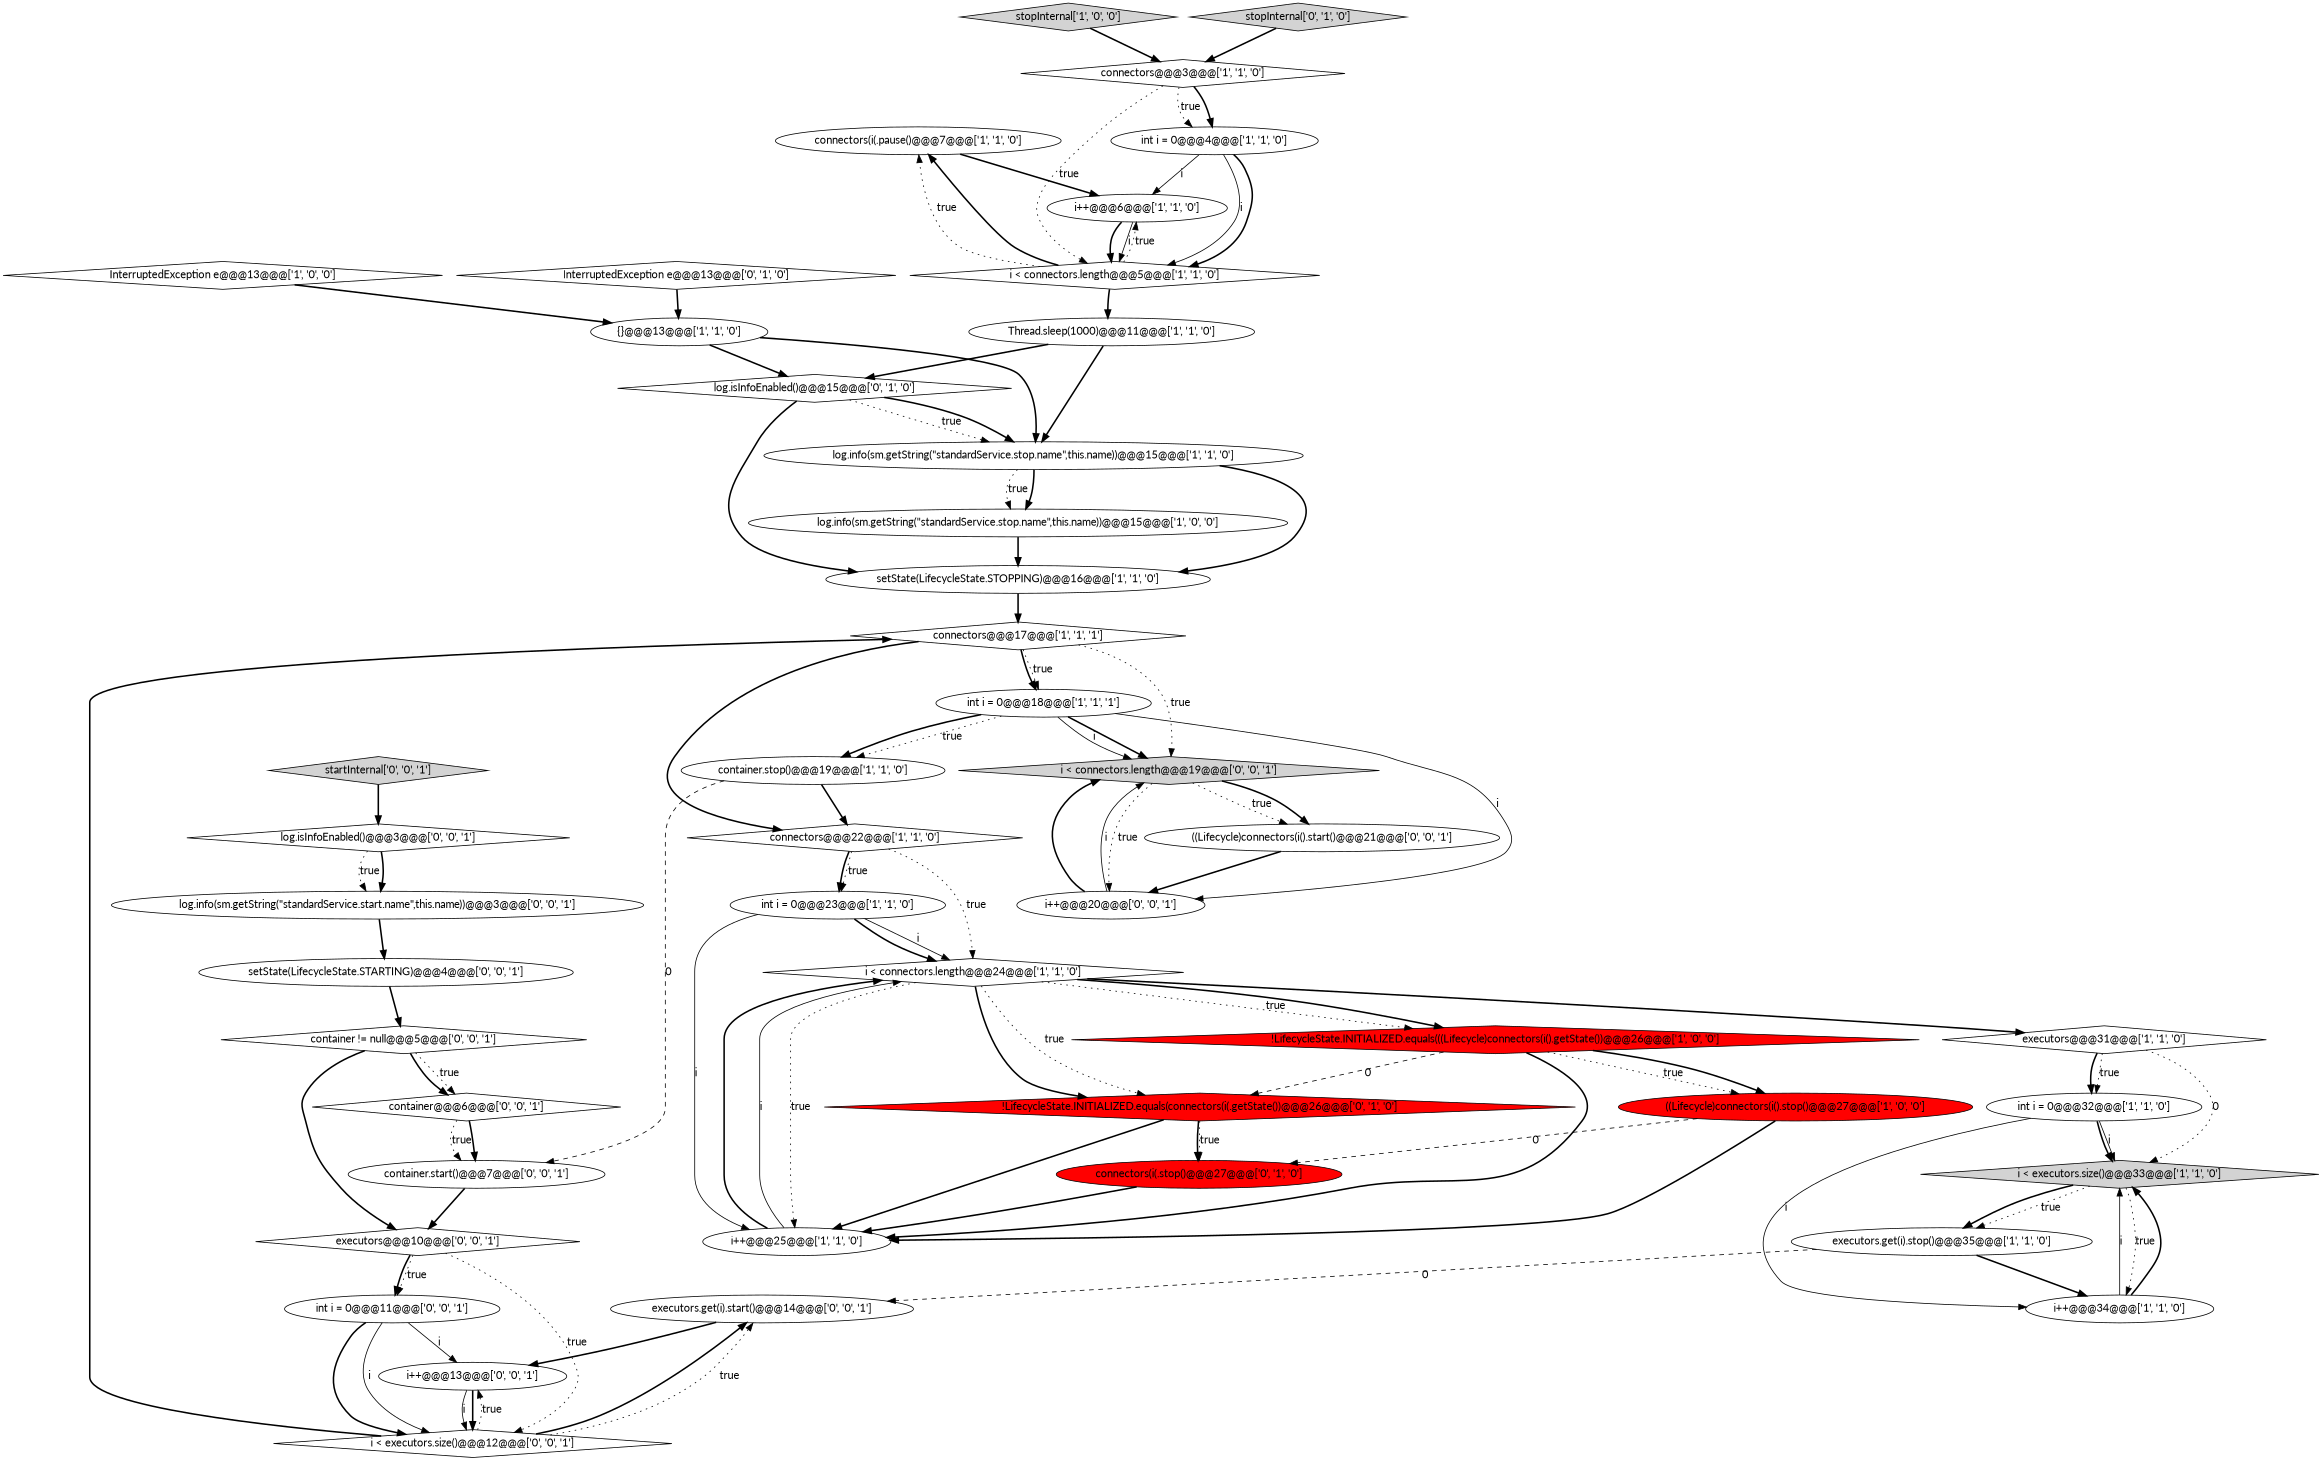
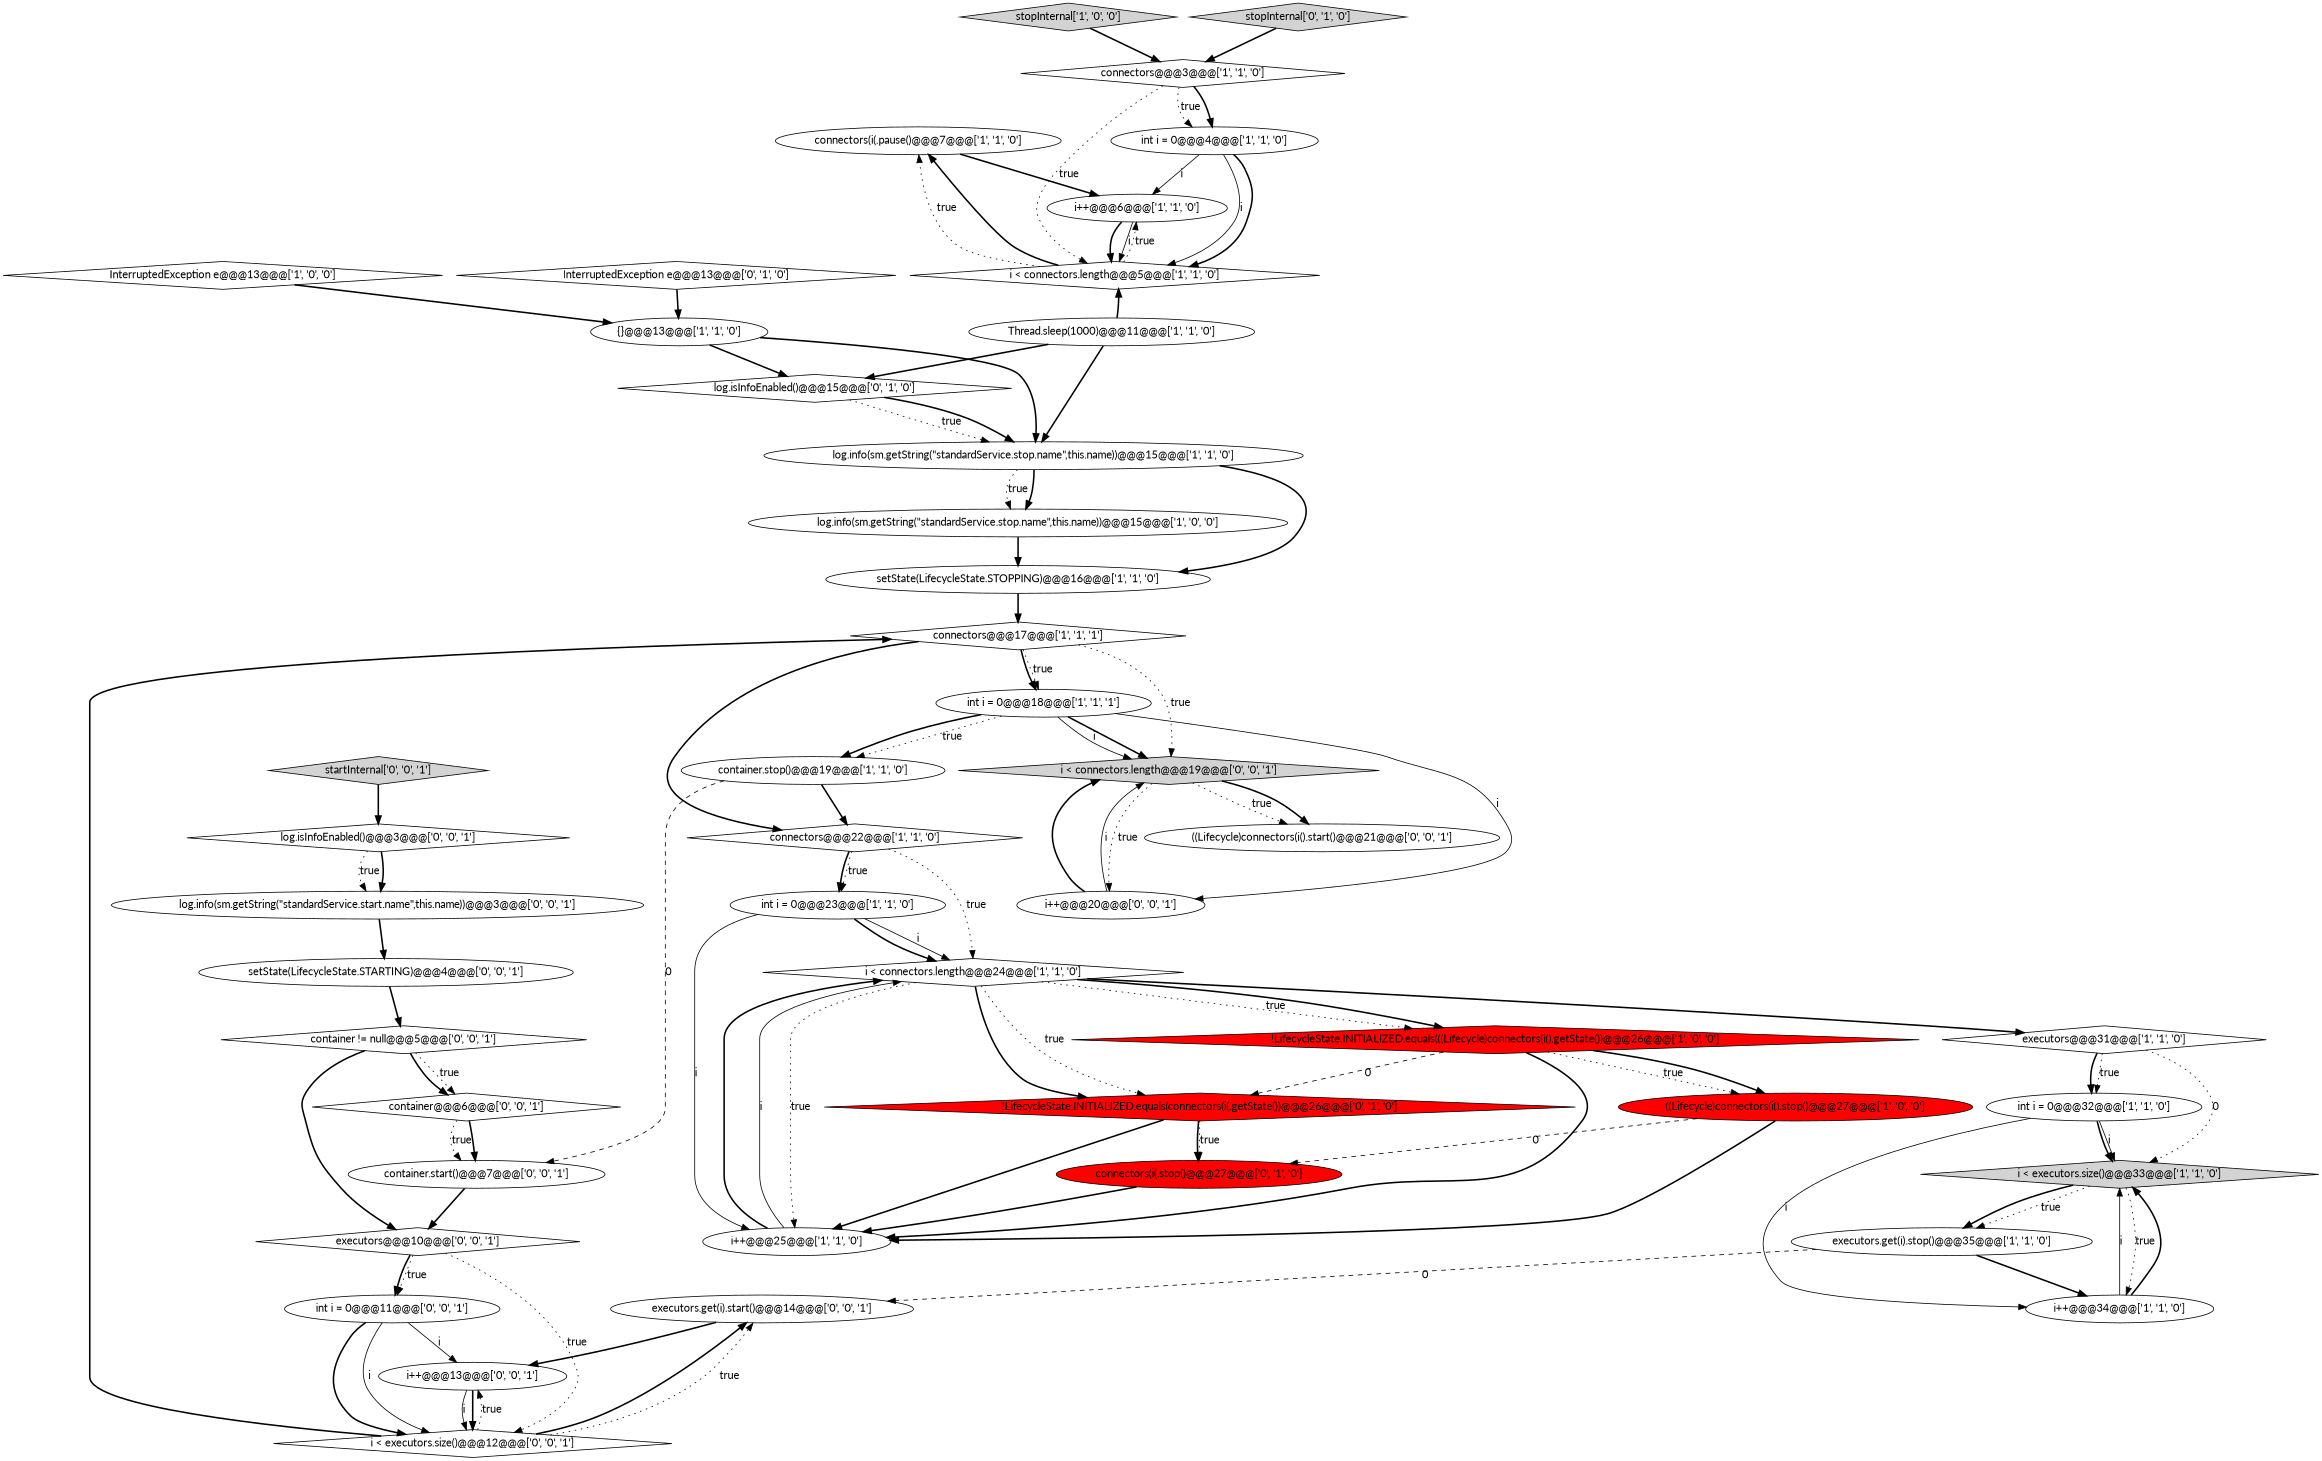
(1108, 300) -> (1118, 307)
(730, 516) -> none
(1219, 871) -> none
